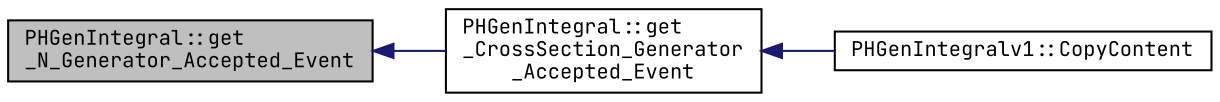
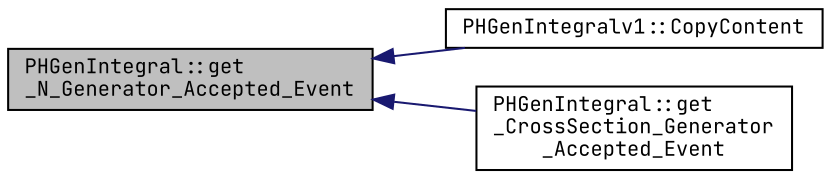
(808, 51) -> (429, 52)
